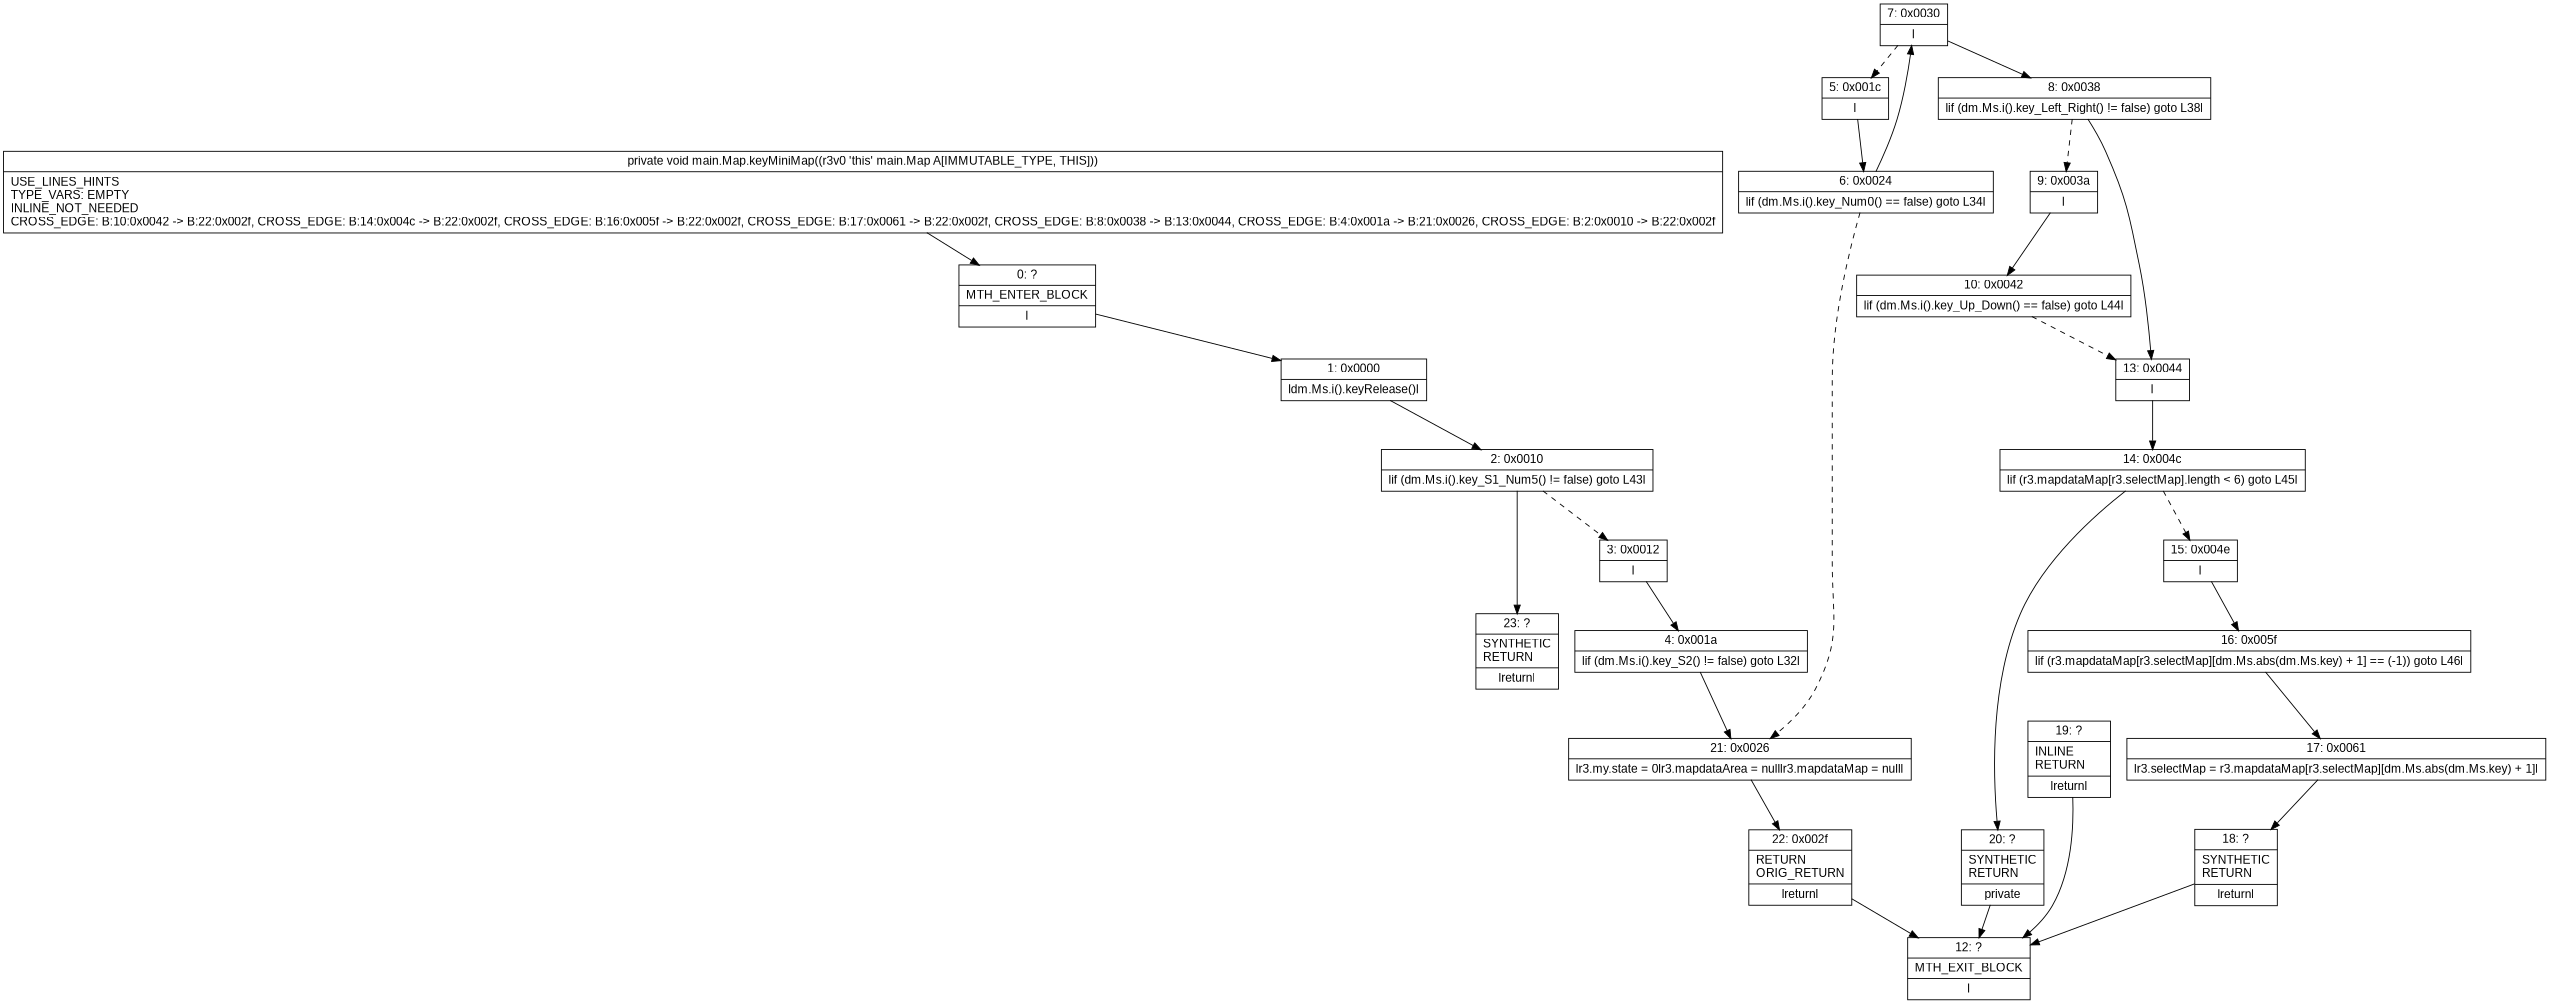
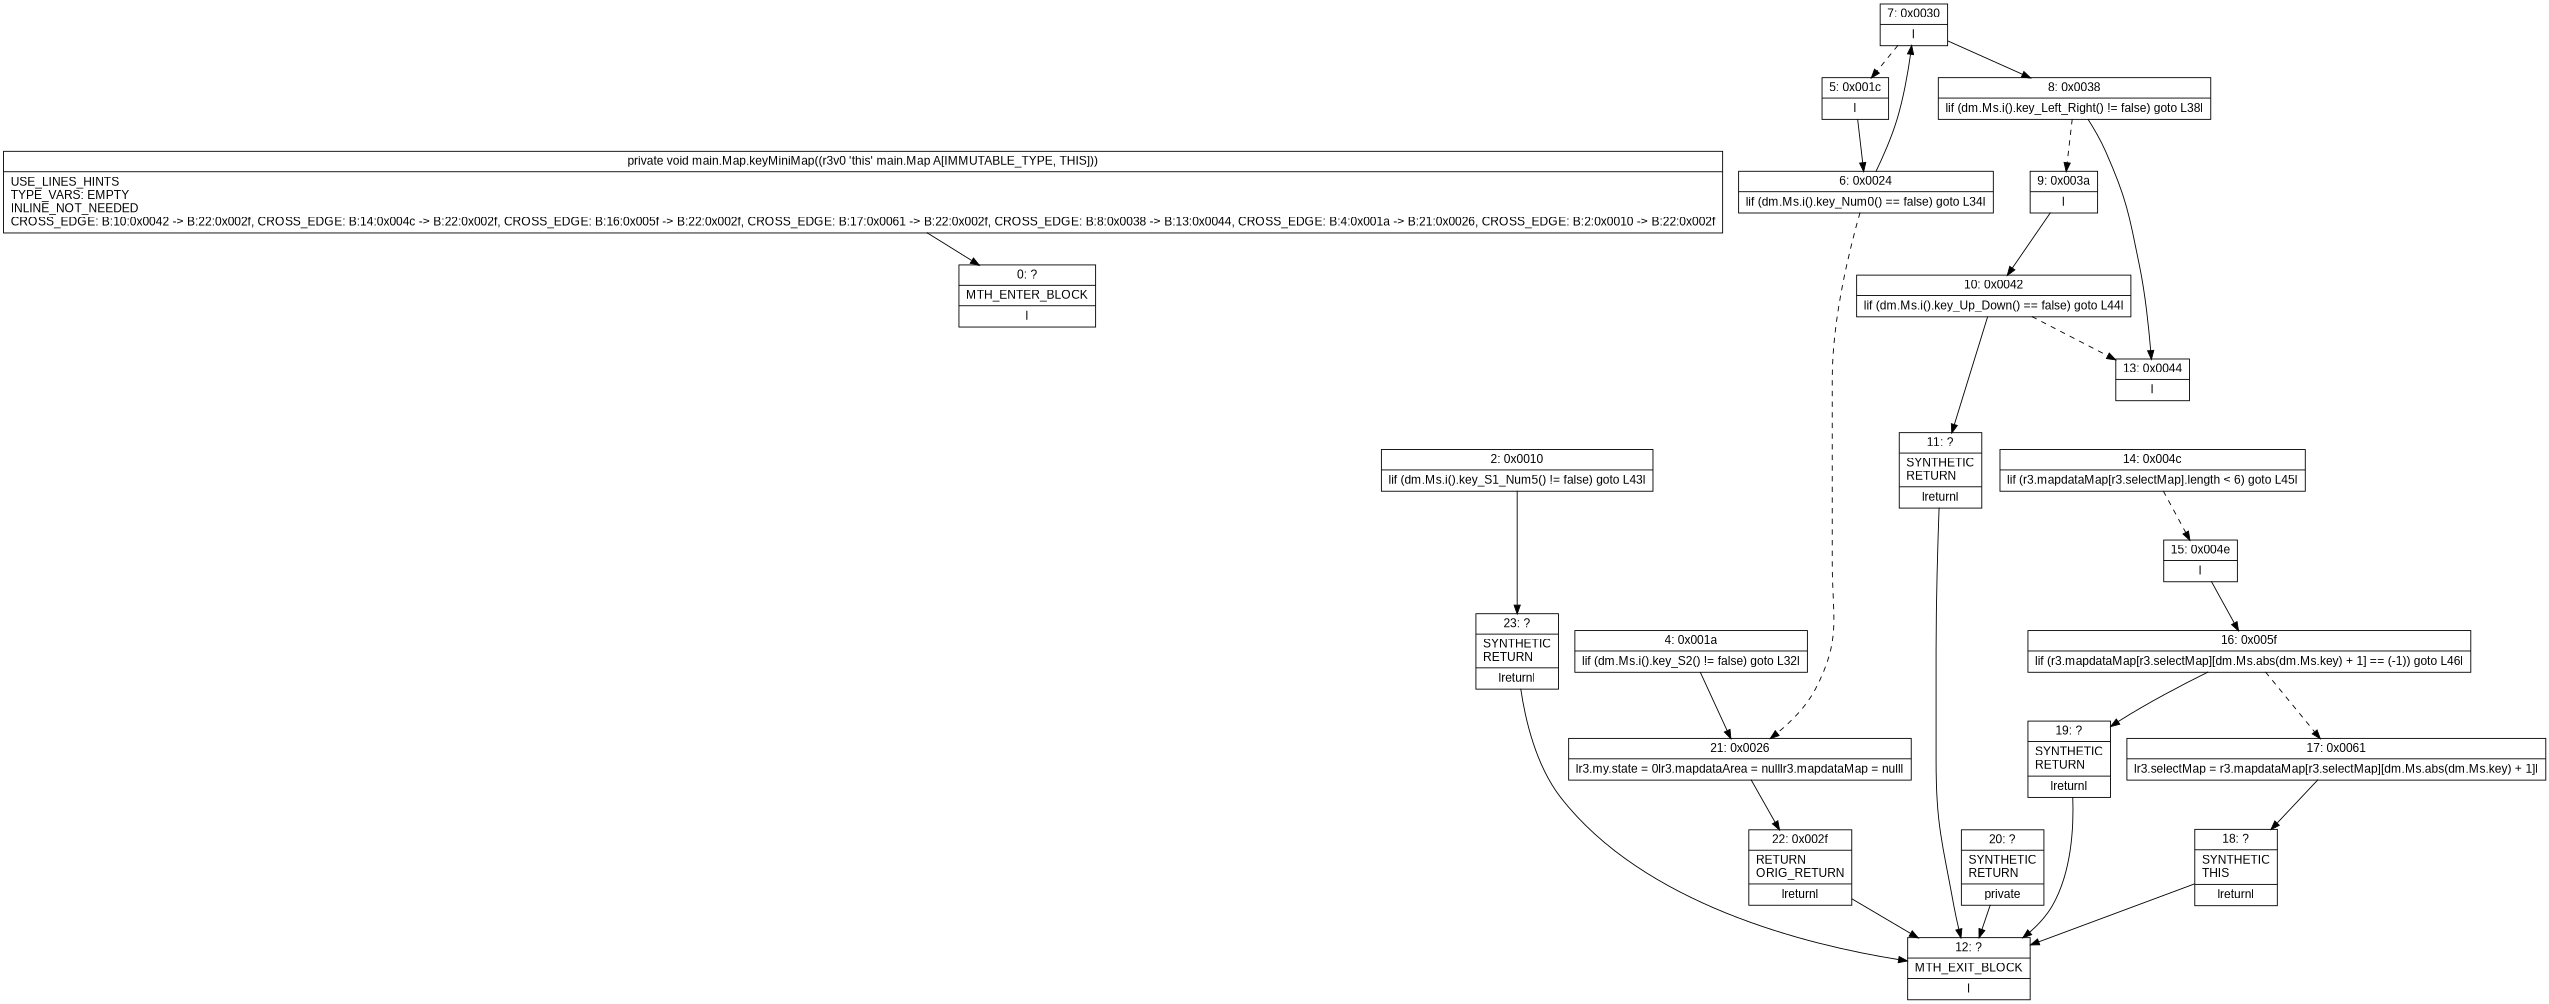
(1354, 380) -> none
(2153, 421) -> none
none -> (1941, 470)
(1633, 561) -> none
(2012, 636) -> none
none -> (2163, 696)
(2290, 702) -> (2290, 702)
(2055, 752) -> (2069, 752)
(2227, 873) -> (2216, 873)
none -> (1663, 882)
